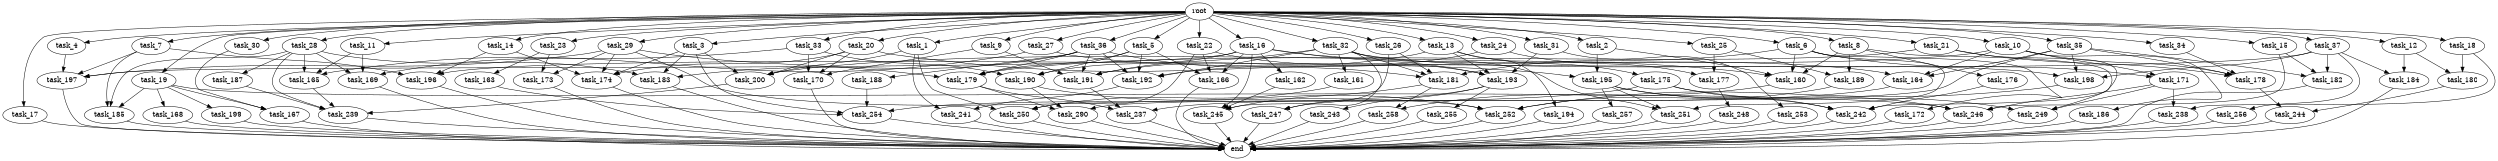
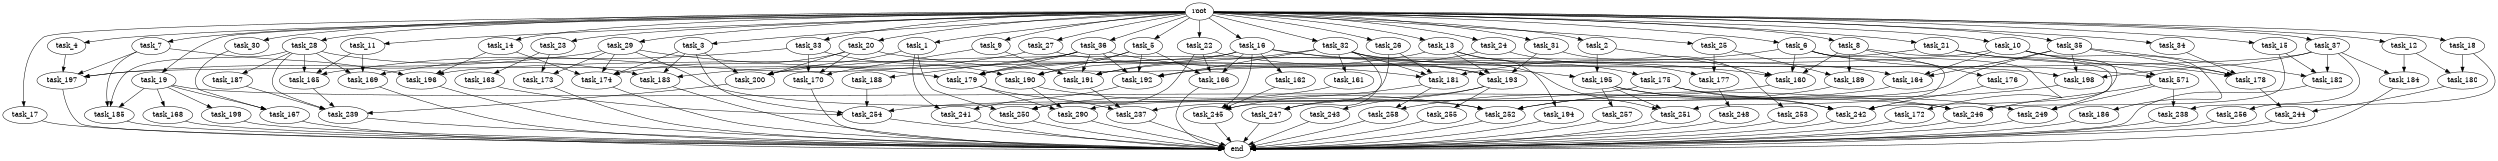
(2174, 80) -> (2174, 80)
